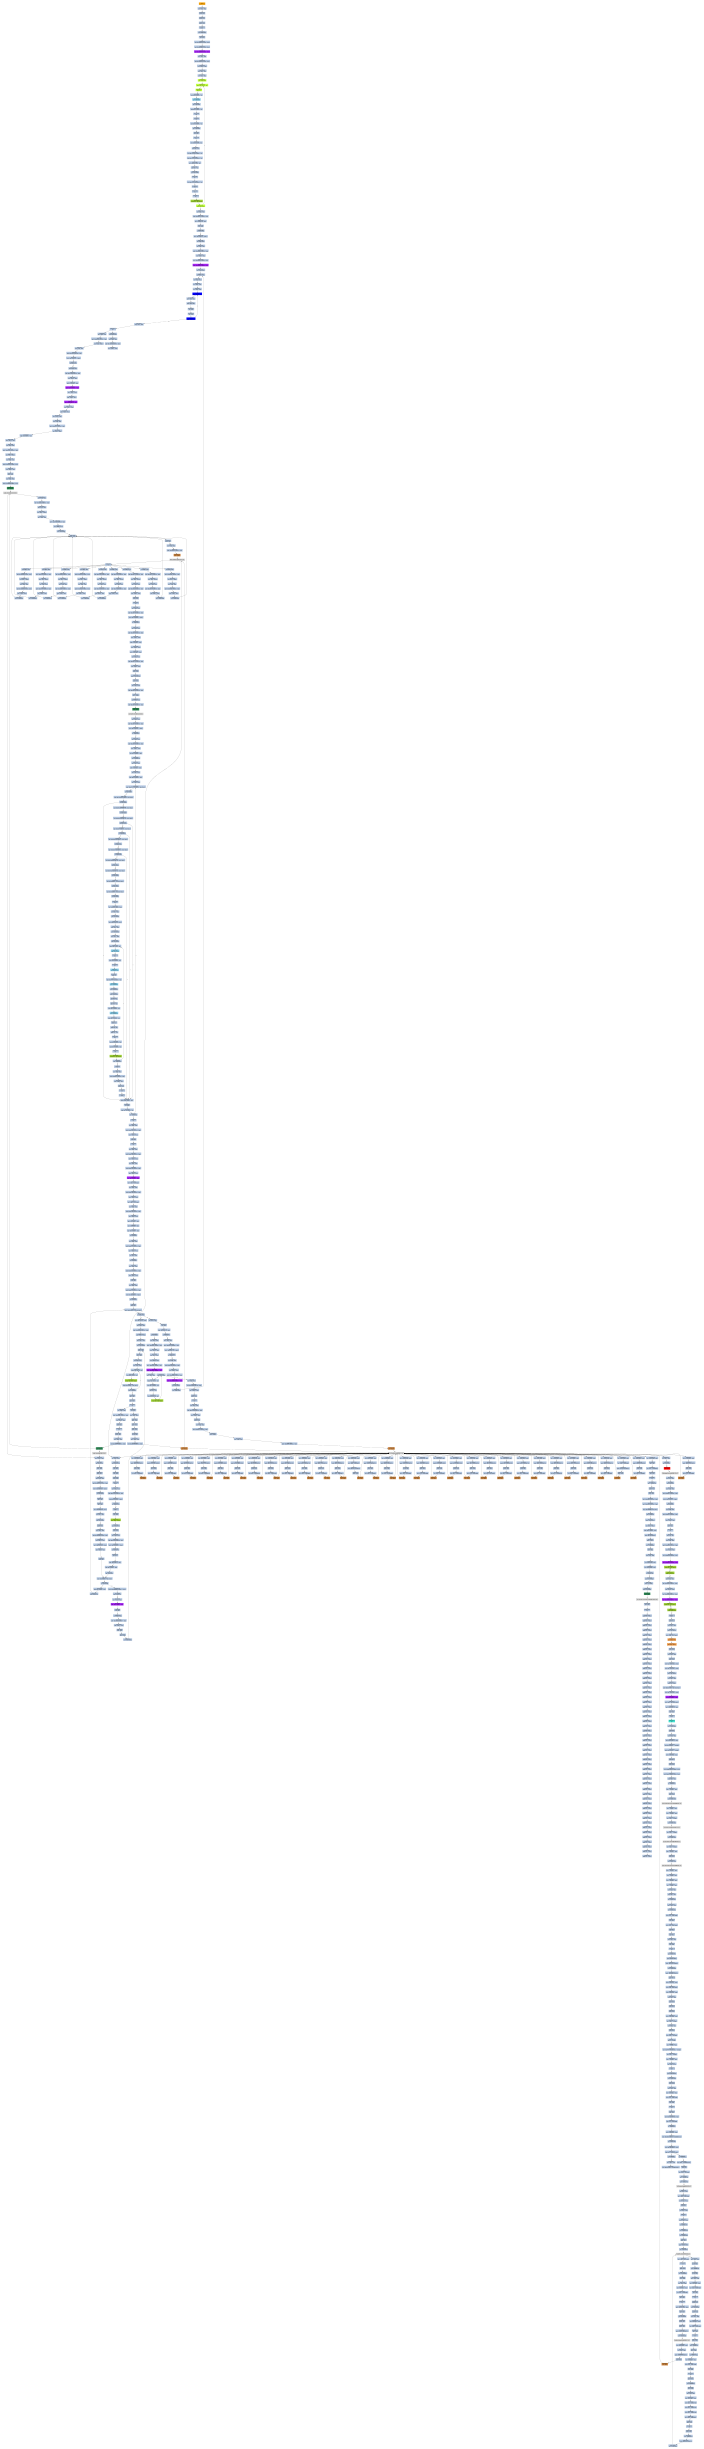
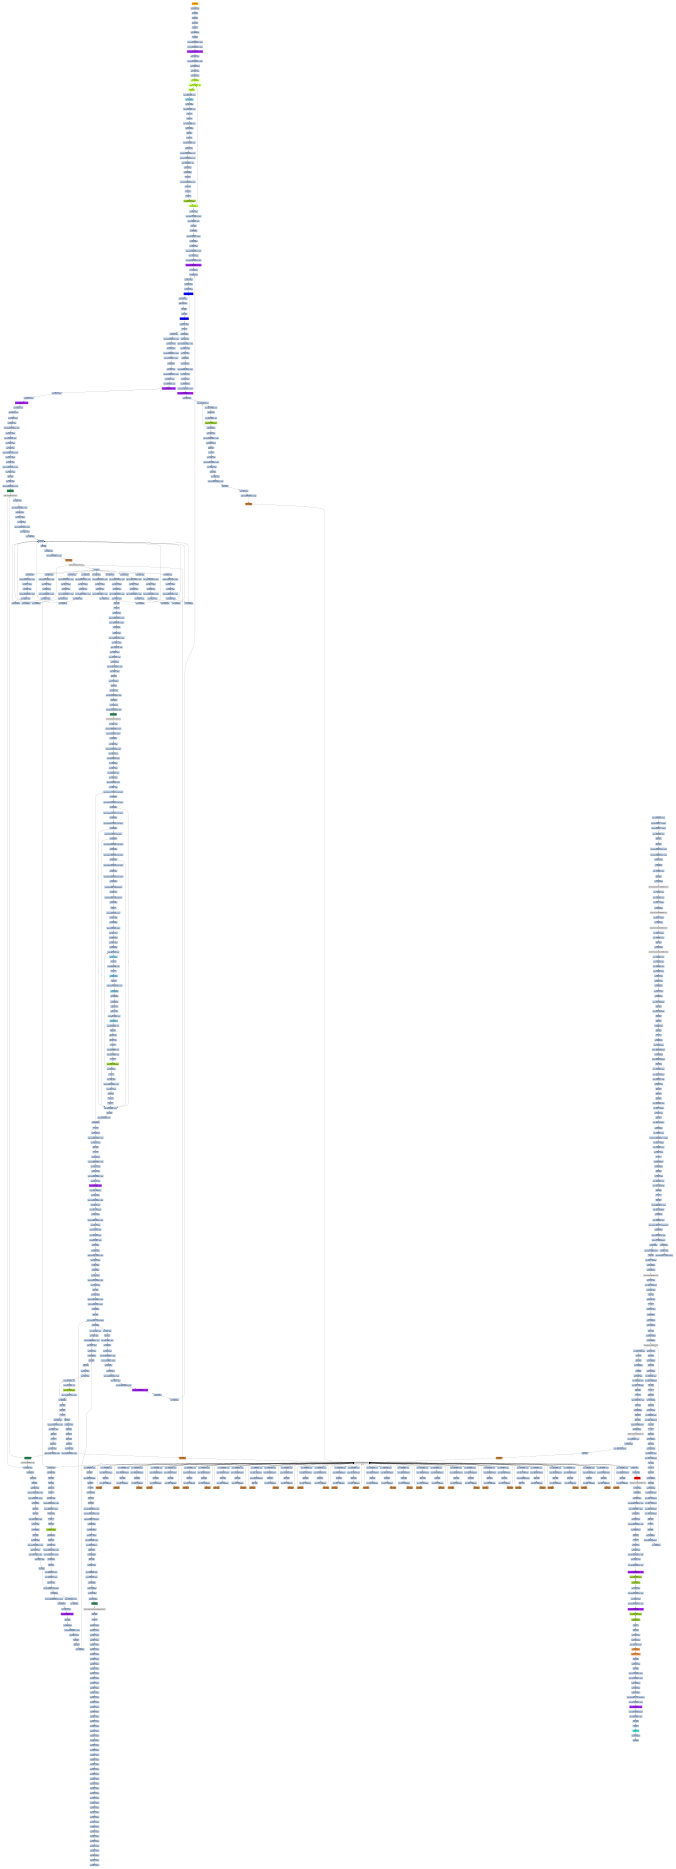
none -> (185, 353)
(672, 1735) -> none
